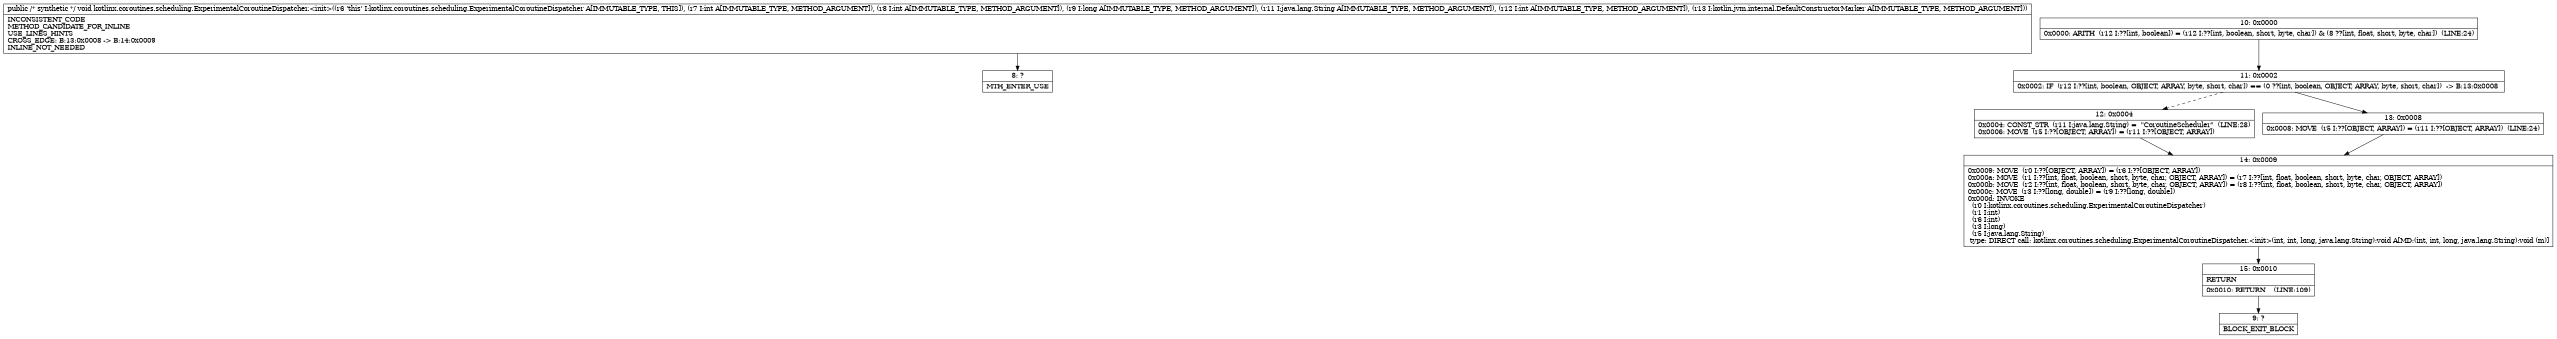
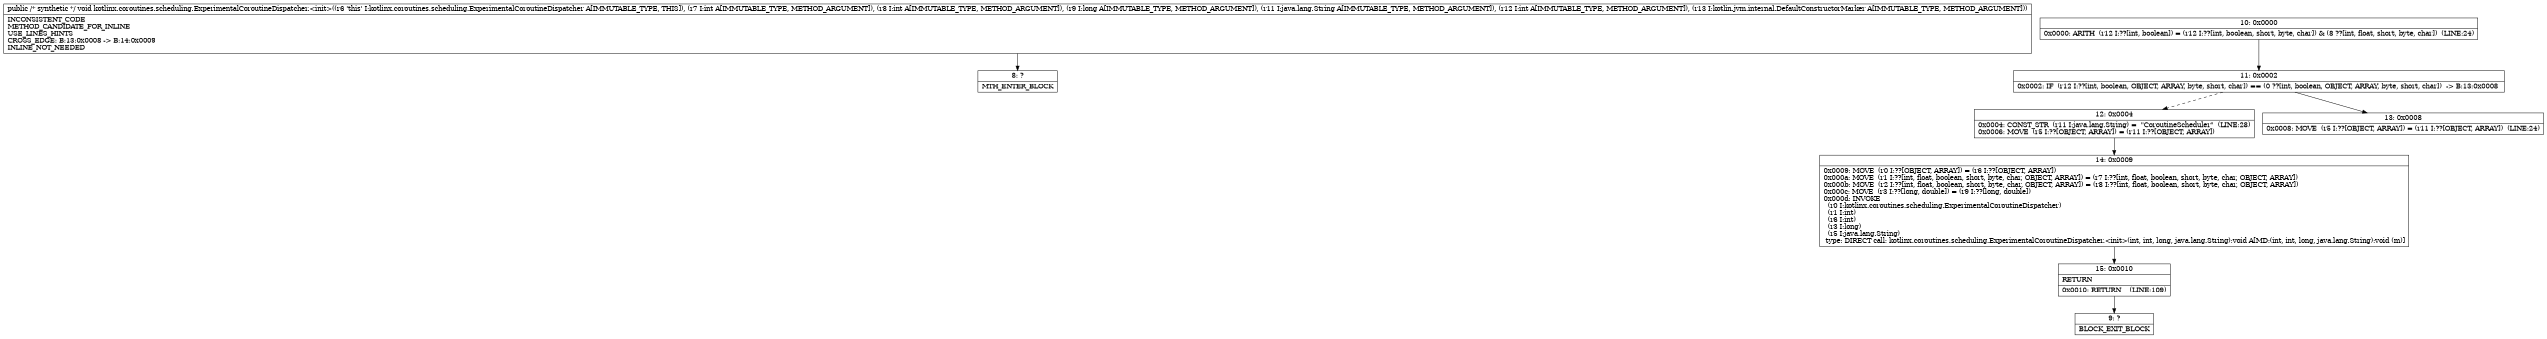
(1018, 87) -> (1018, 87)
(2366, 144) -> none
